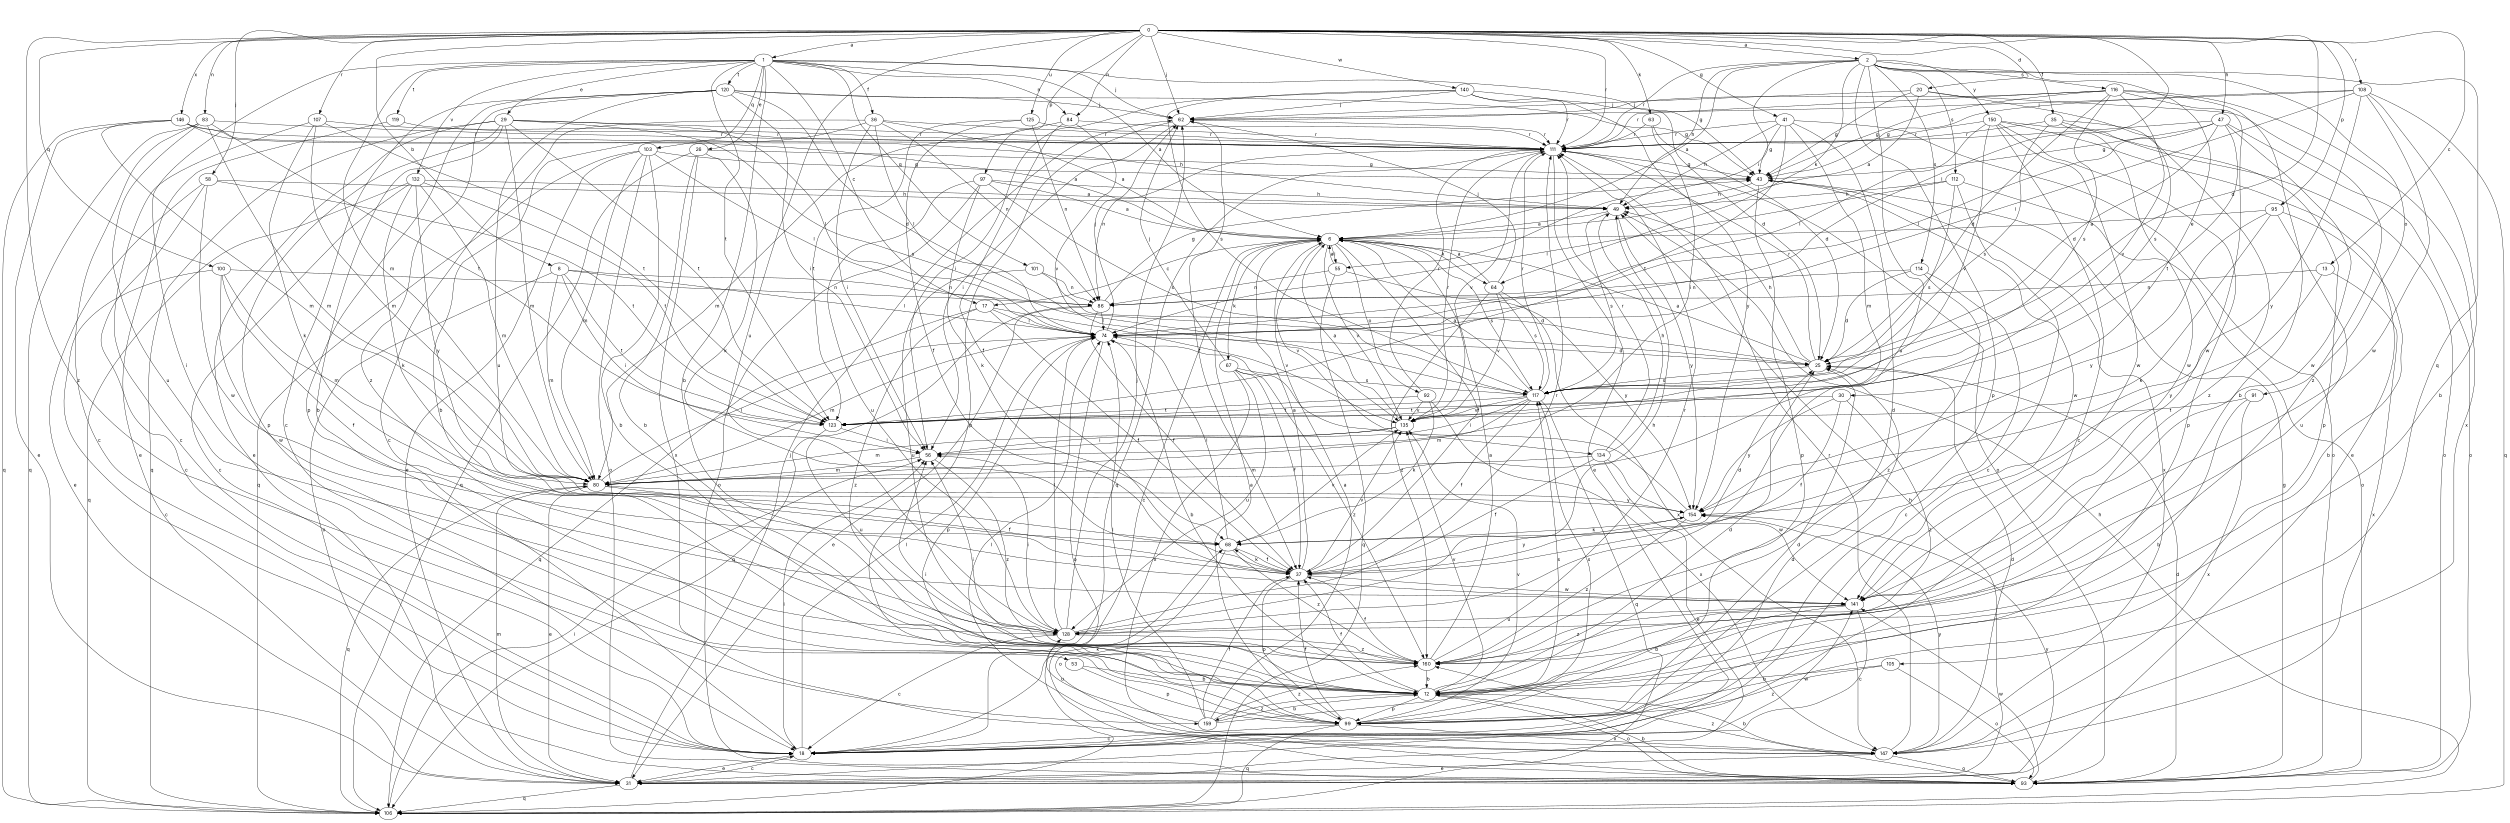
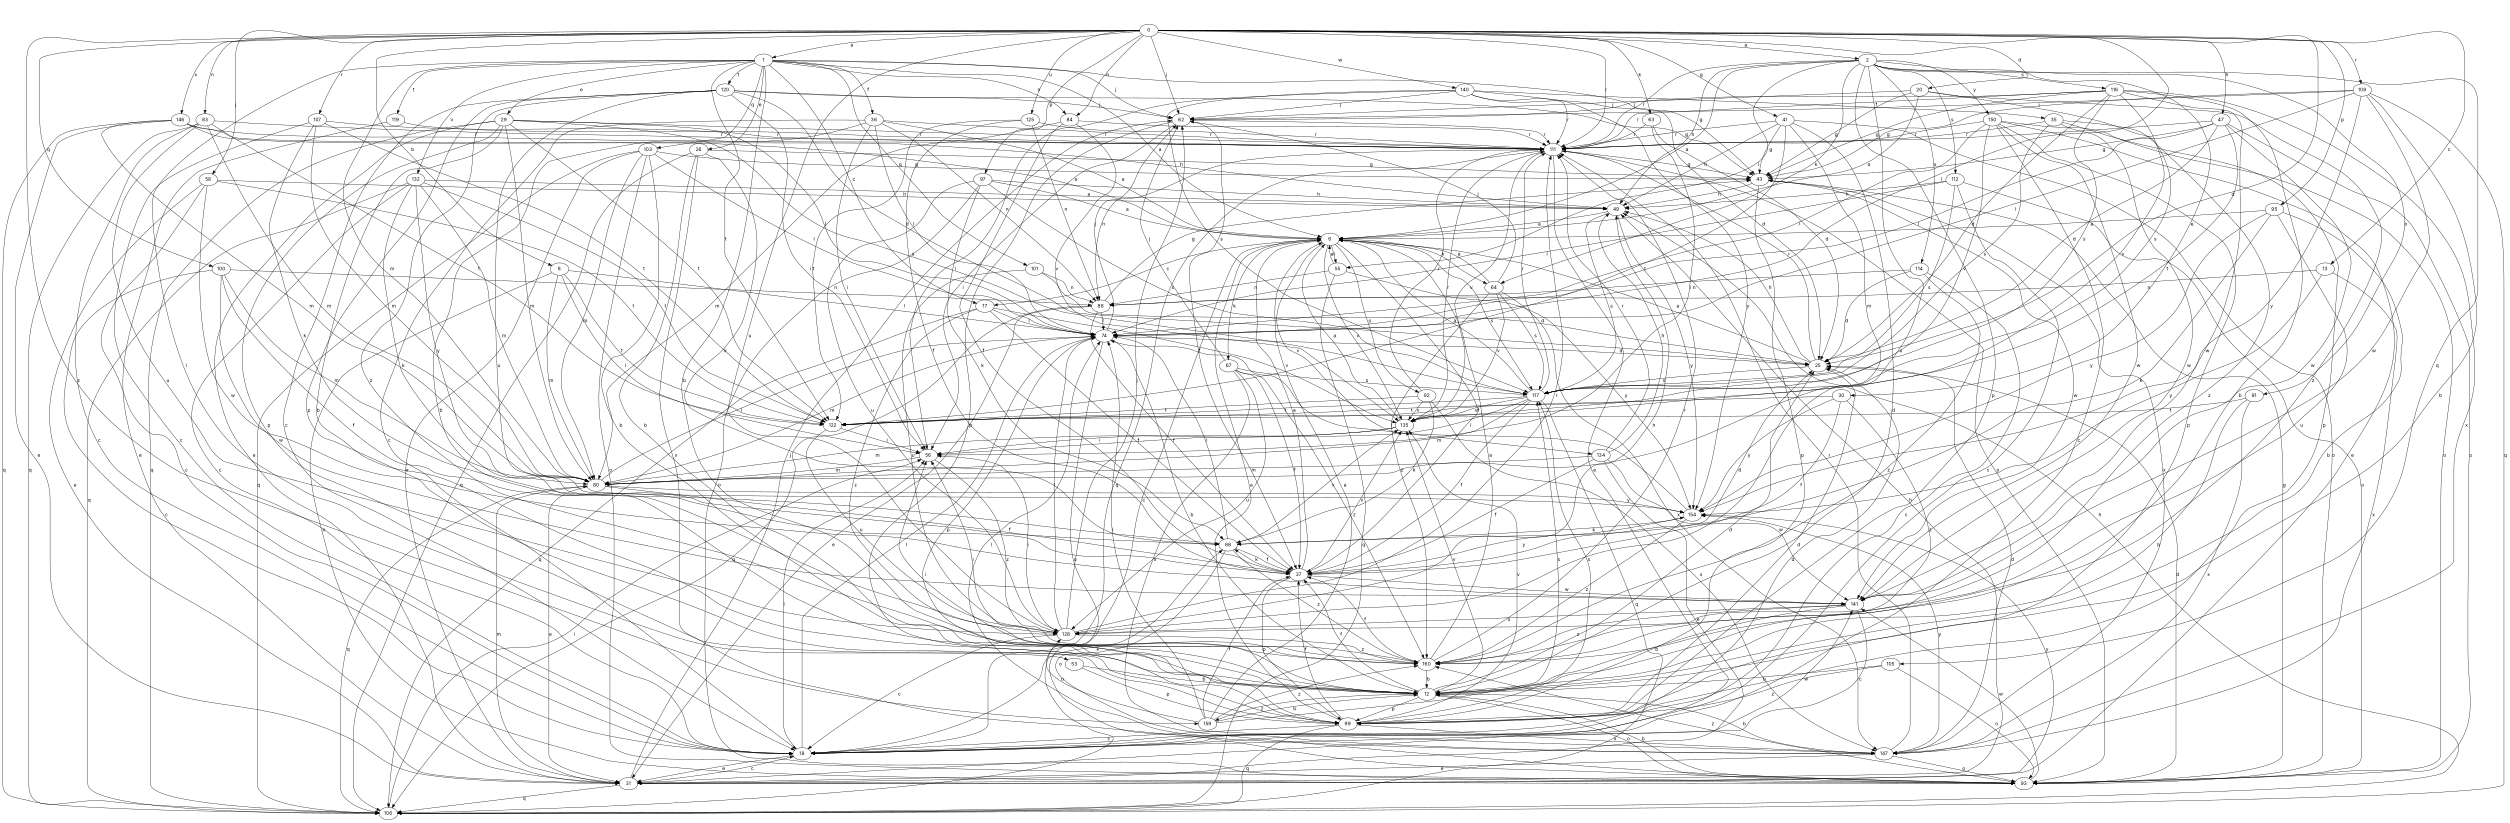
(1719, 37) -> (1772, 103)
(803, 279) -> none
(833, 426) -> (833, 426)
